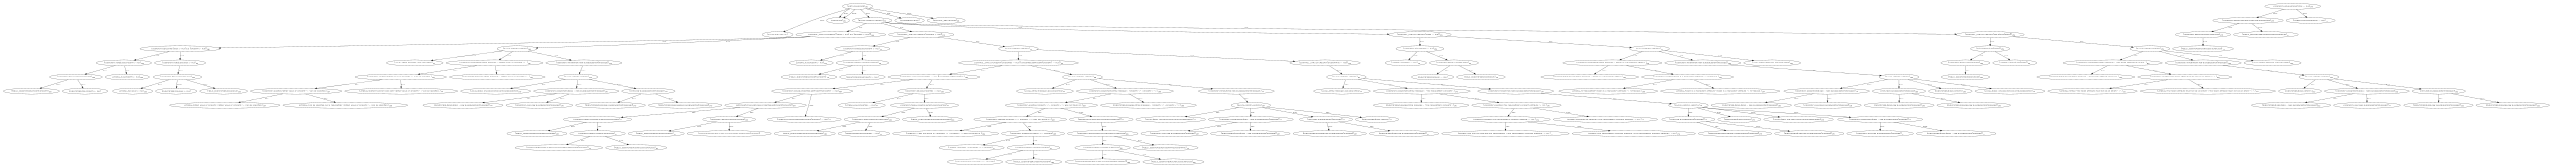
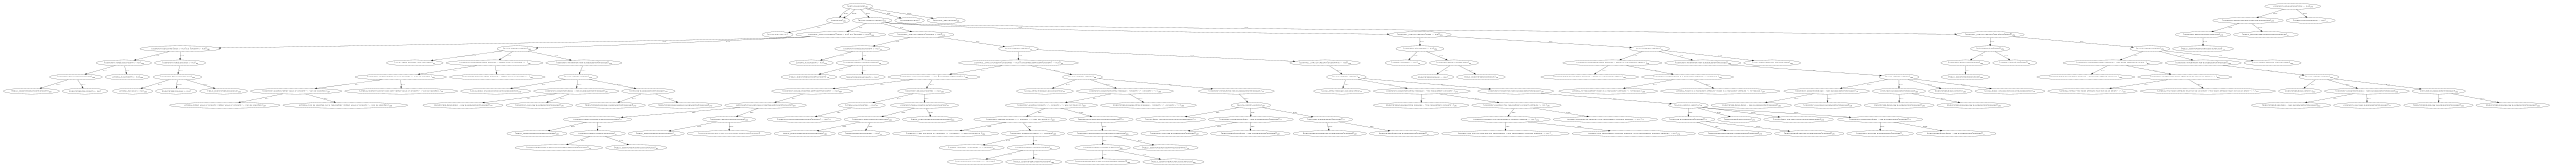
(817, 19) -> (811, 28)
(809, 105) -> (834, 112)
(1377, 119) -> none
